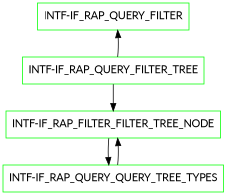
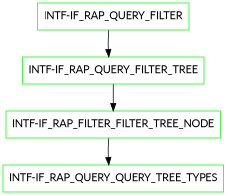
(118, 47) -> (108, 40)
(118, 155) -> none
